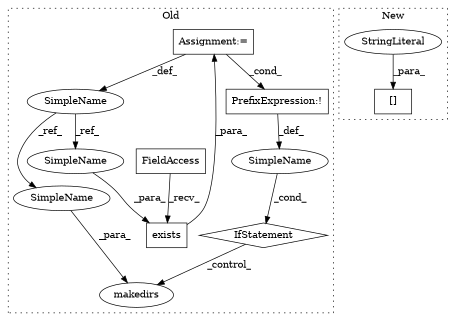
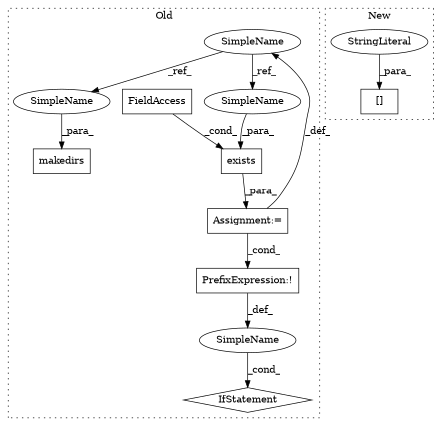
(184, 198) -> (221, 131)
(205, 263) -> none
(137, 295) -> (62, 161)
